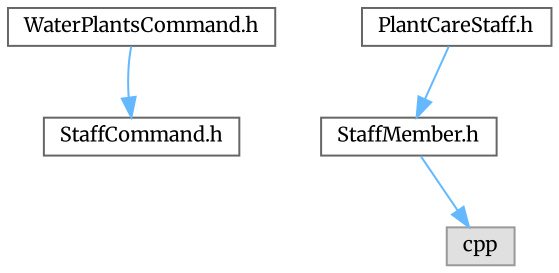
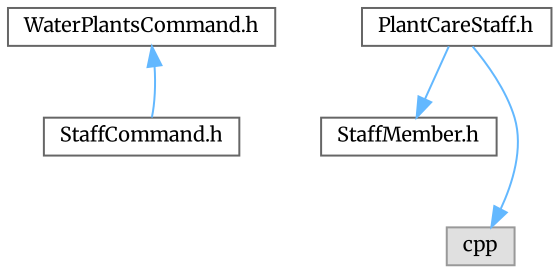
(128, 72) -> (155, 92)
(439, 183) -> (516, 123)
